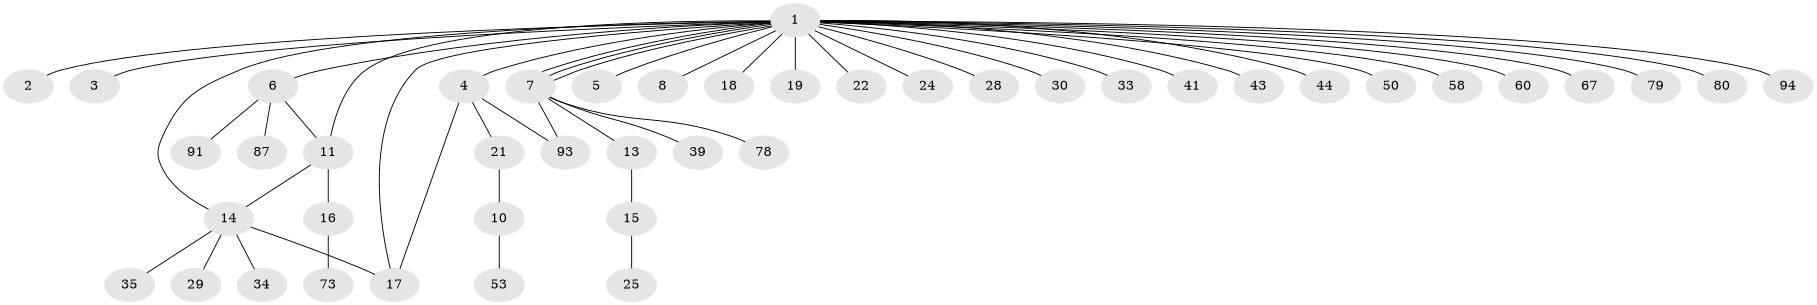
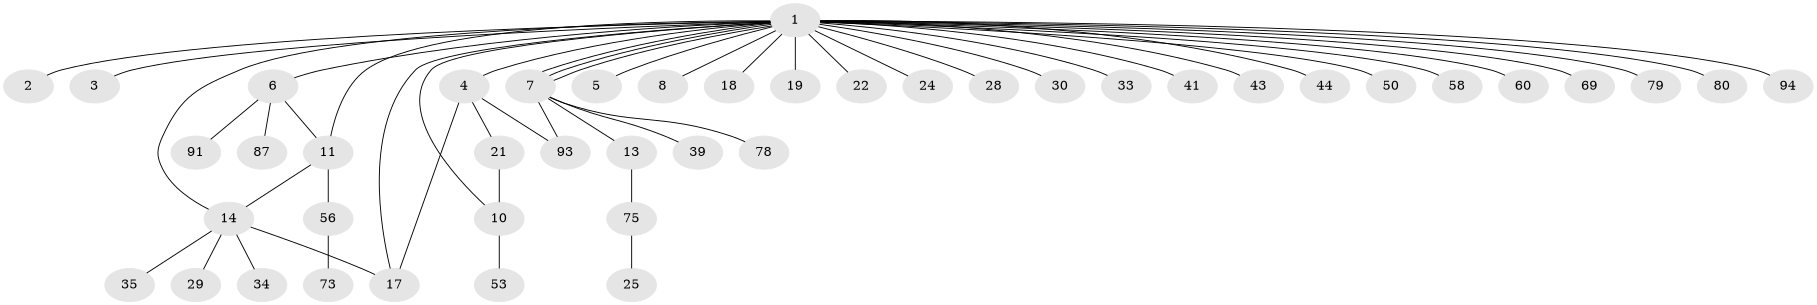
none -> (435, 68)
(1590, 86) -> (1590, 86)
(328, 219) -> (328, 219)
(632, 219) -> (632, 219)
